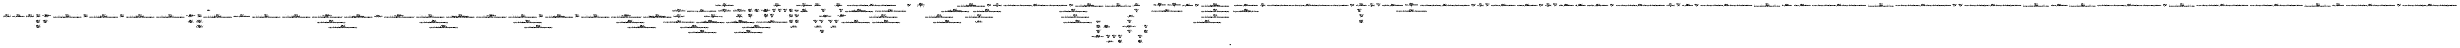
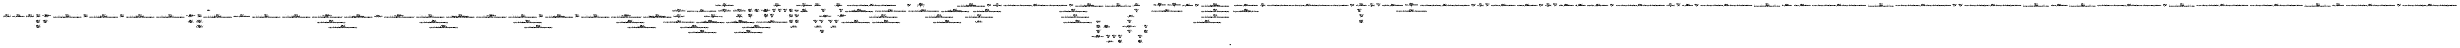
none -> (923, 11)
